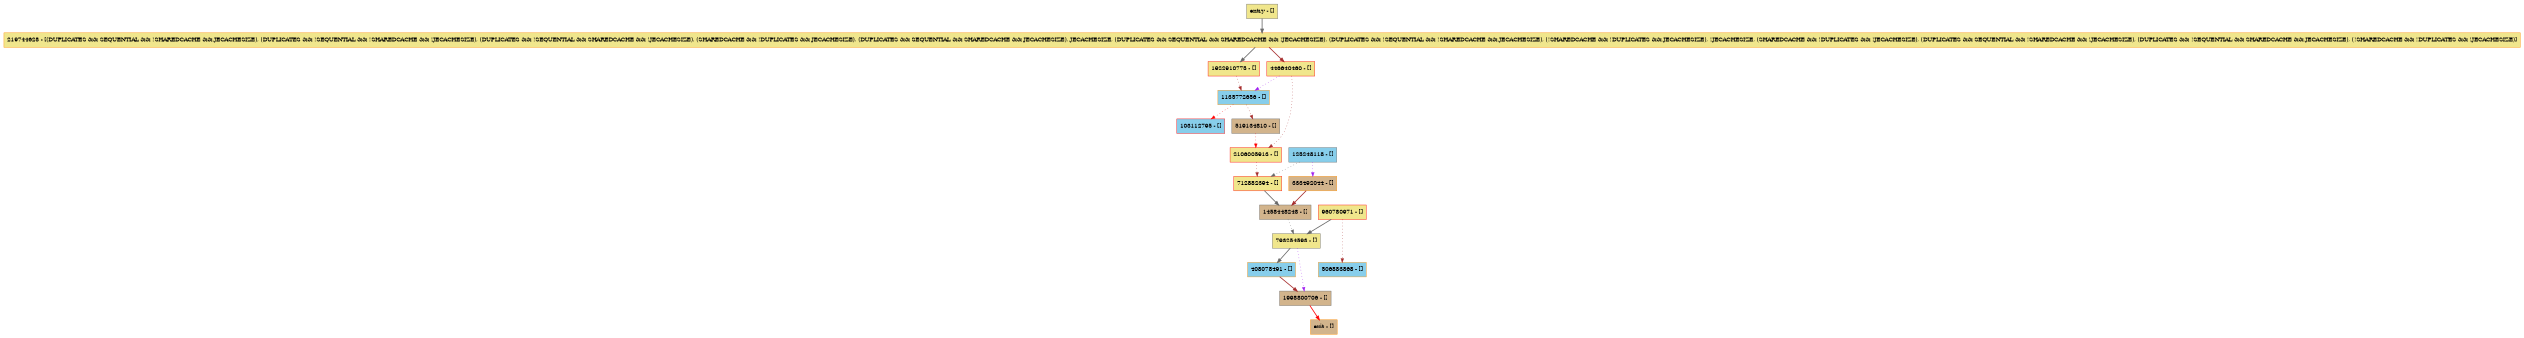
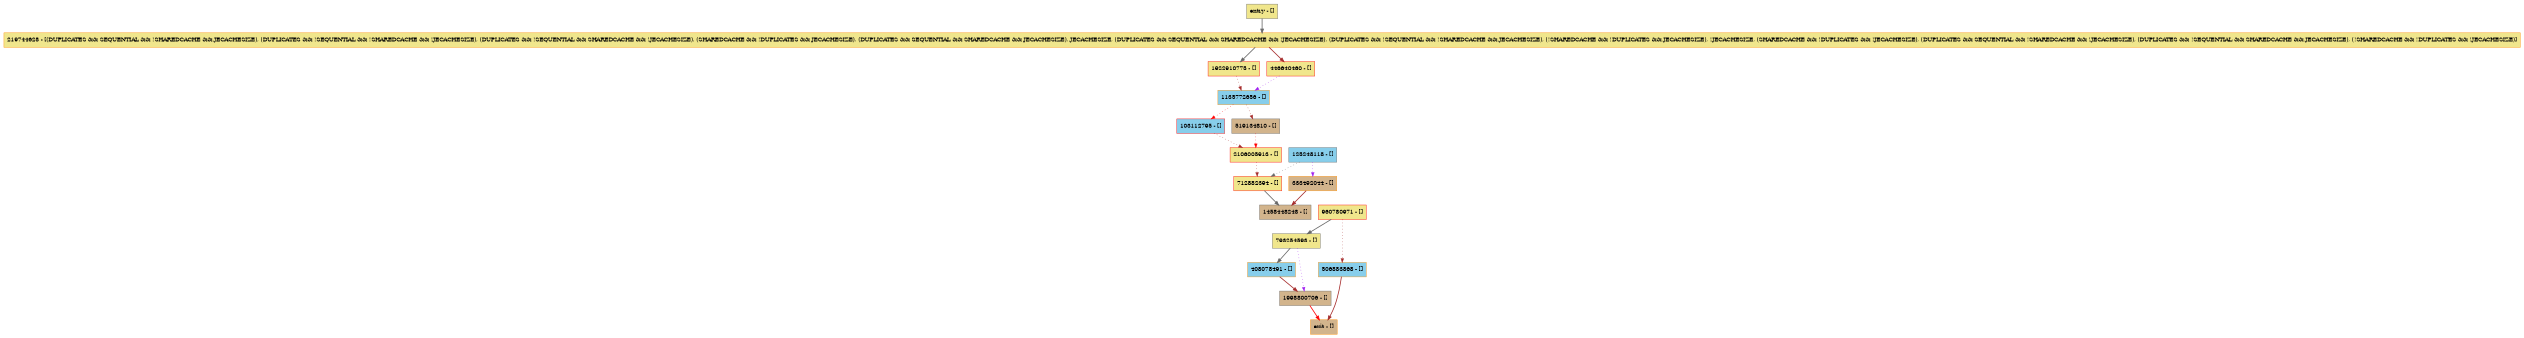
(1290, 114) -> (1226, 140)
(1290, 225) -> none
none -> (1337, 297)
